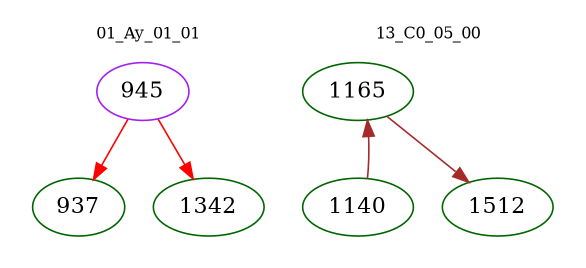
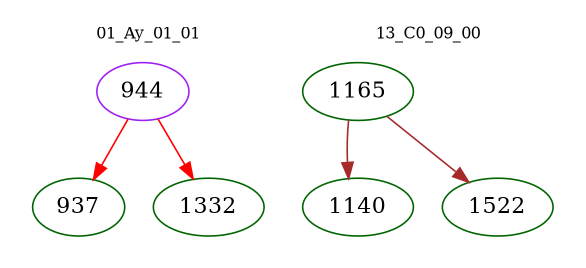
(429, 35) -> (429, 35)
(143, 92) -> (143, 92)
(369, 158) -> (347, 141)
(209, 207) -> (209, 207)
(498, 207) -> (498, 207)
